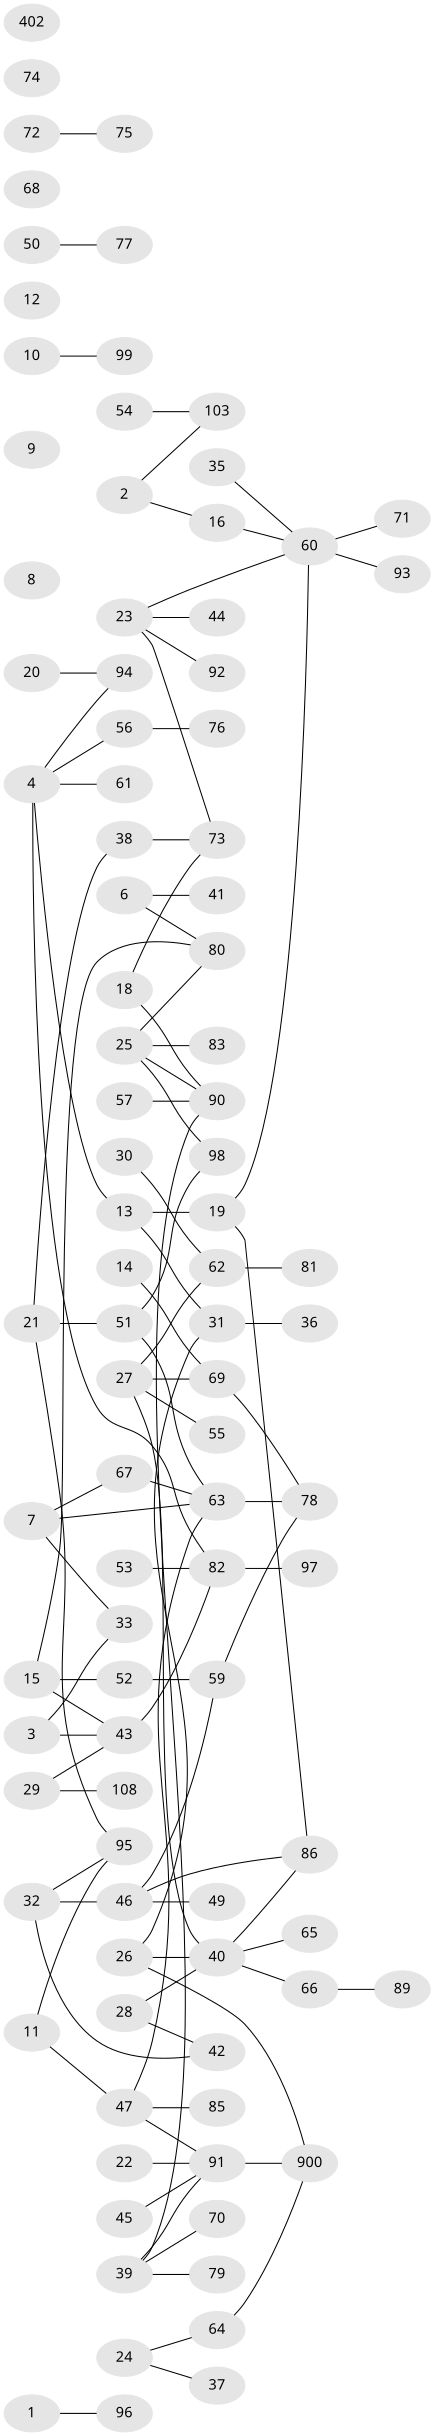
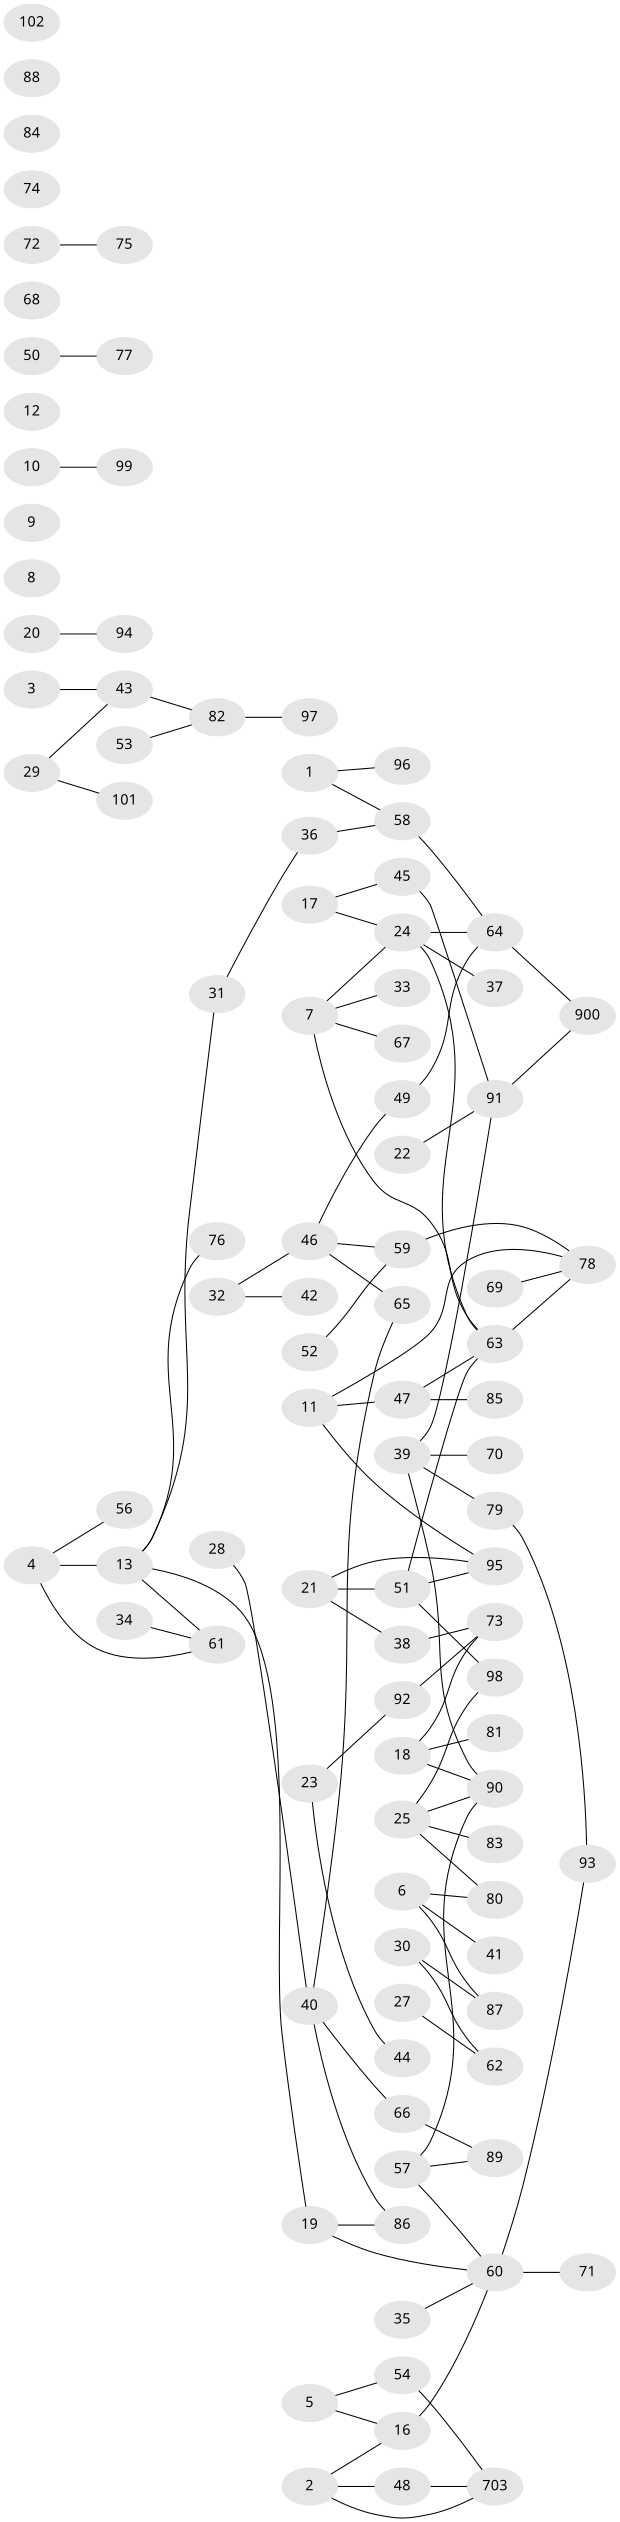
(32, 23) -> (32, 23)
none -> (32, 78)
none -> (32, 134)
(217, 412) -> (495, 2486)
(216, 580) -> (450, 2220)
(178, 720) -> (449, 1661)
(75, 727) -> none
(171, 729) -> (171, 1403)
none -> (402, 821)
none -> (310, 905)
none -> (356, 974)
none -> (451, 1001)
(50, 1202) -> none
(125, 1268) -> none
(264, 1268) -> (440, 1747)
none -> (444, 1304)
(173, 1379) -> none
(217, 1435) -> none
(166, 1486) -> (449, 1138)
none -> (171, 1605)
none -> (125, 1621)
(163, 1671) -> none
(32, 1680) -> none
none -> (569, 1680)
(74, 1686) -> none
(125, 1791) -> (125, 801)
(213, 1868) -> (356, 1273)
(78, 1874) -> (449, 1578)
(125, 1957) -> none
none -> (495, 2011)
(171, 2033) -> none
(171, 2136) -> none
none -> (449, 2164)
none -> (310, 2403)
none -> (402, 2486)
